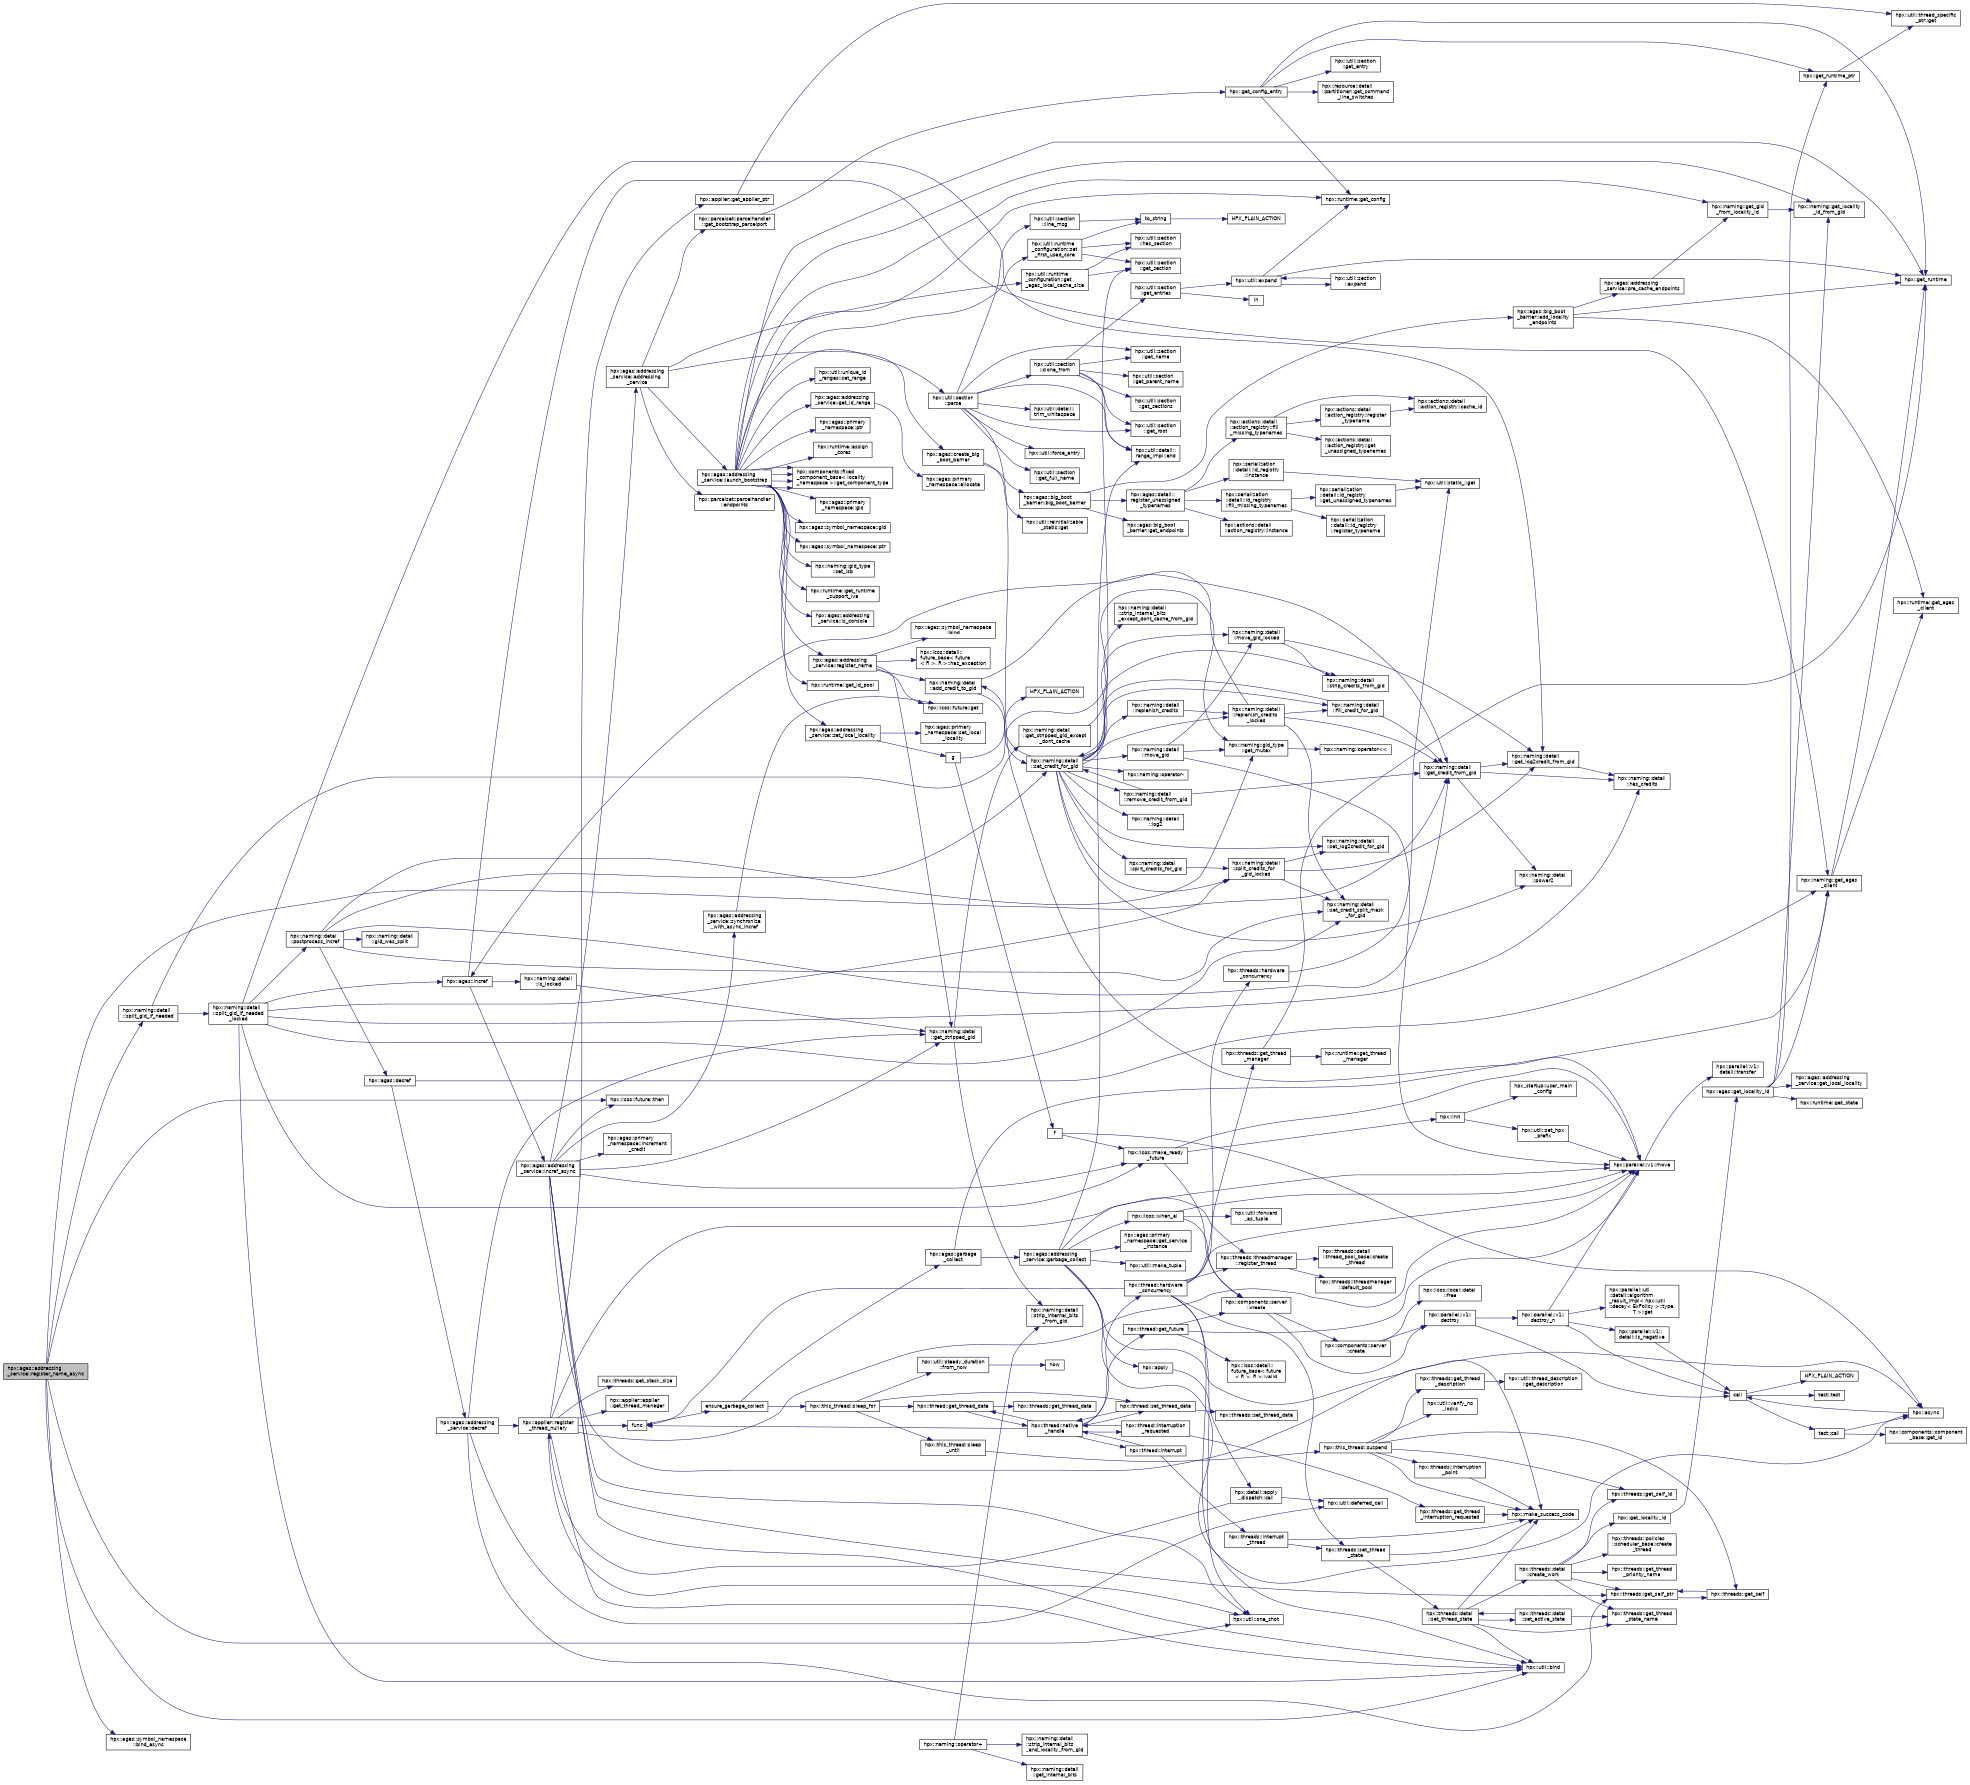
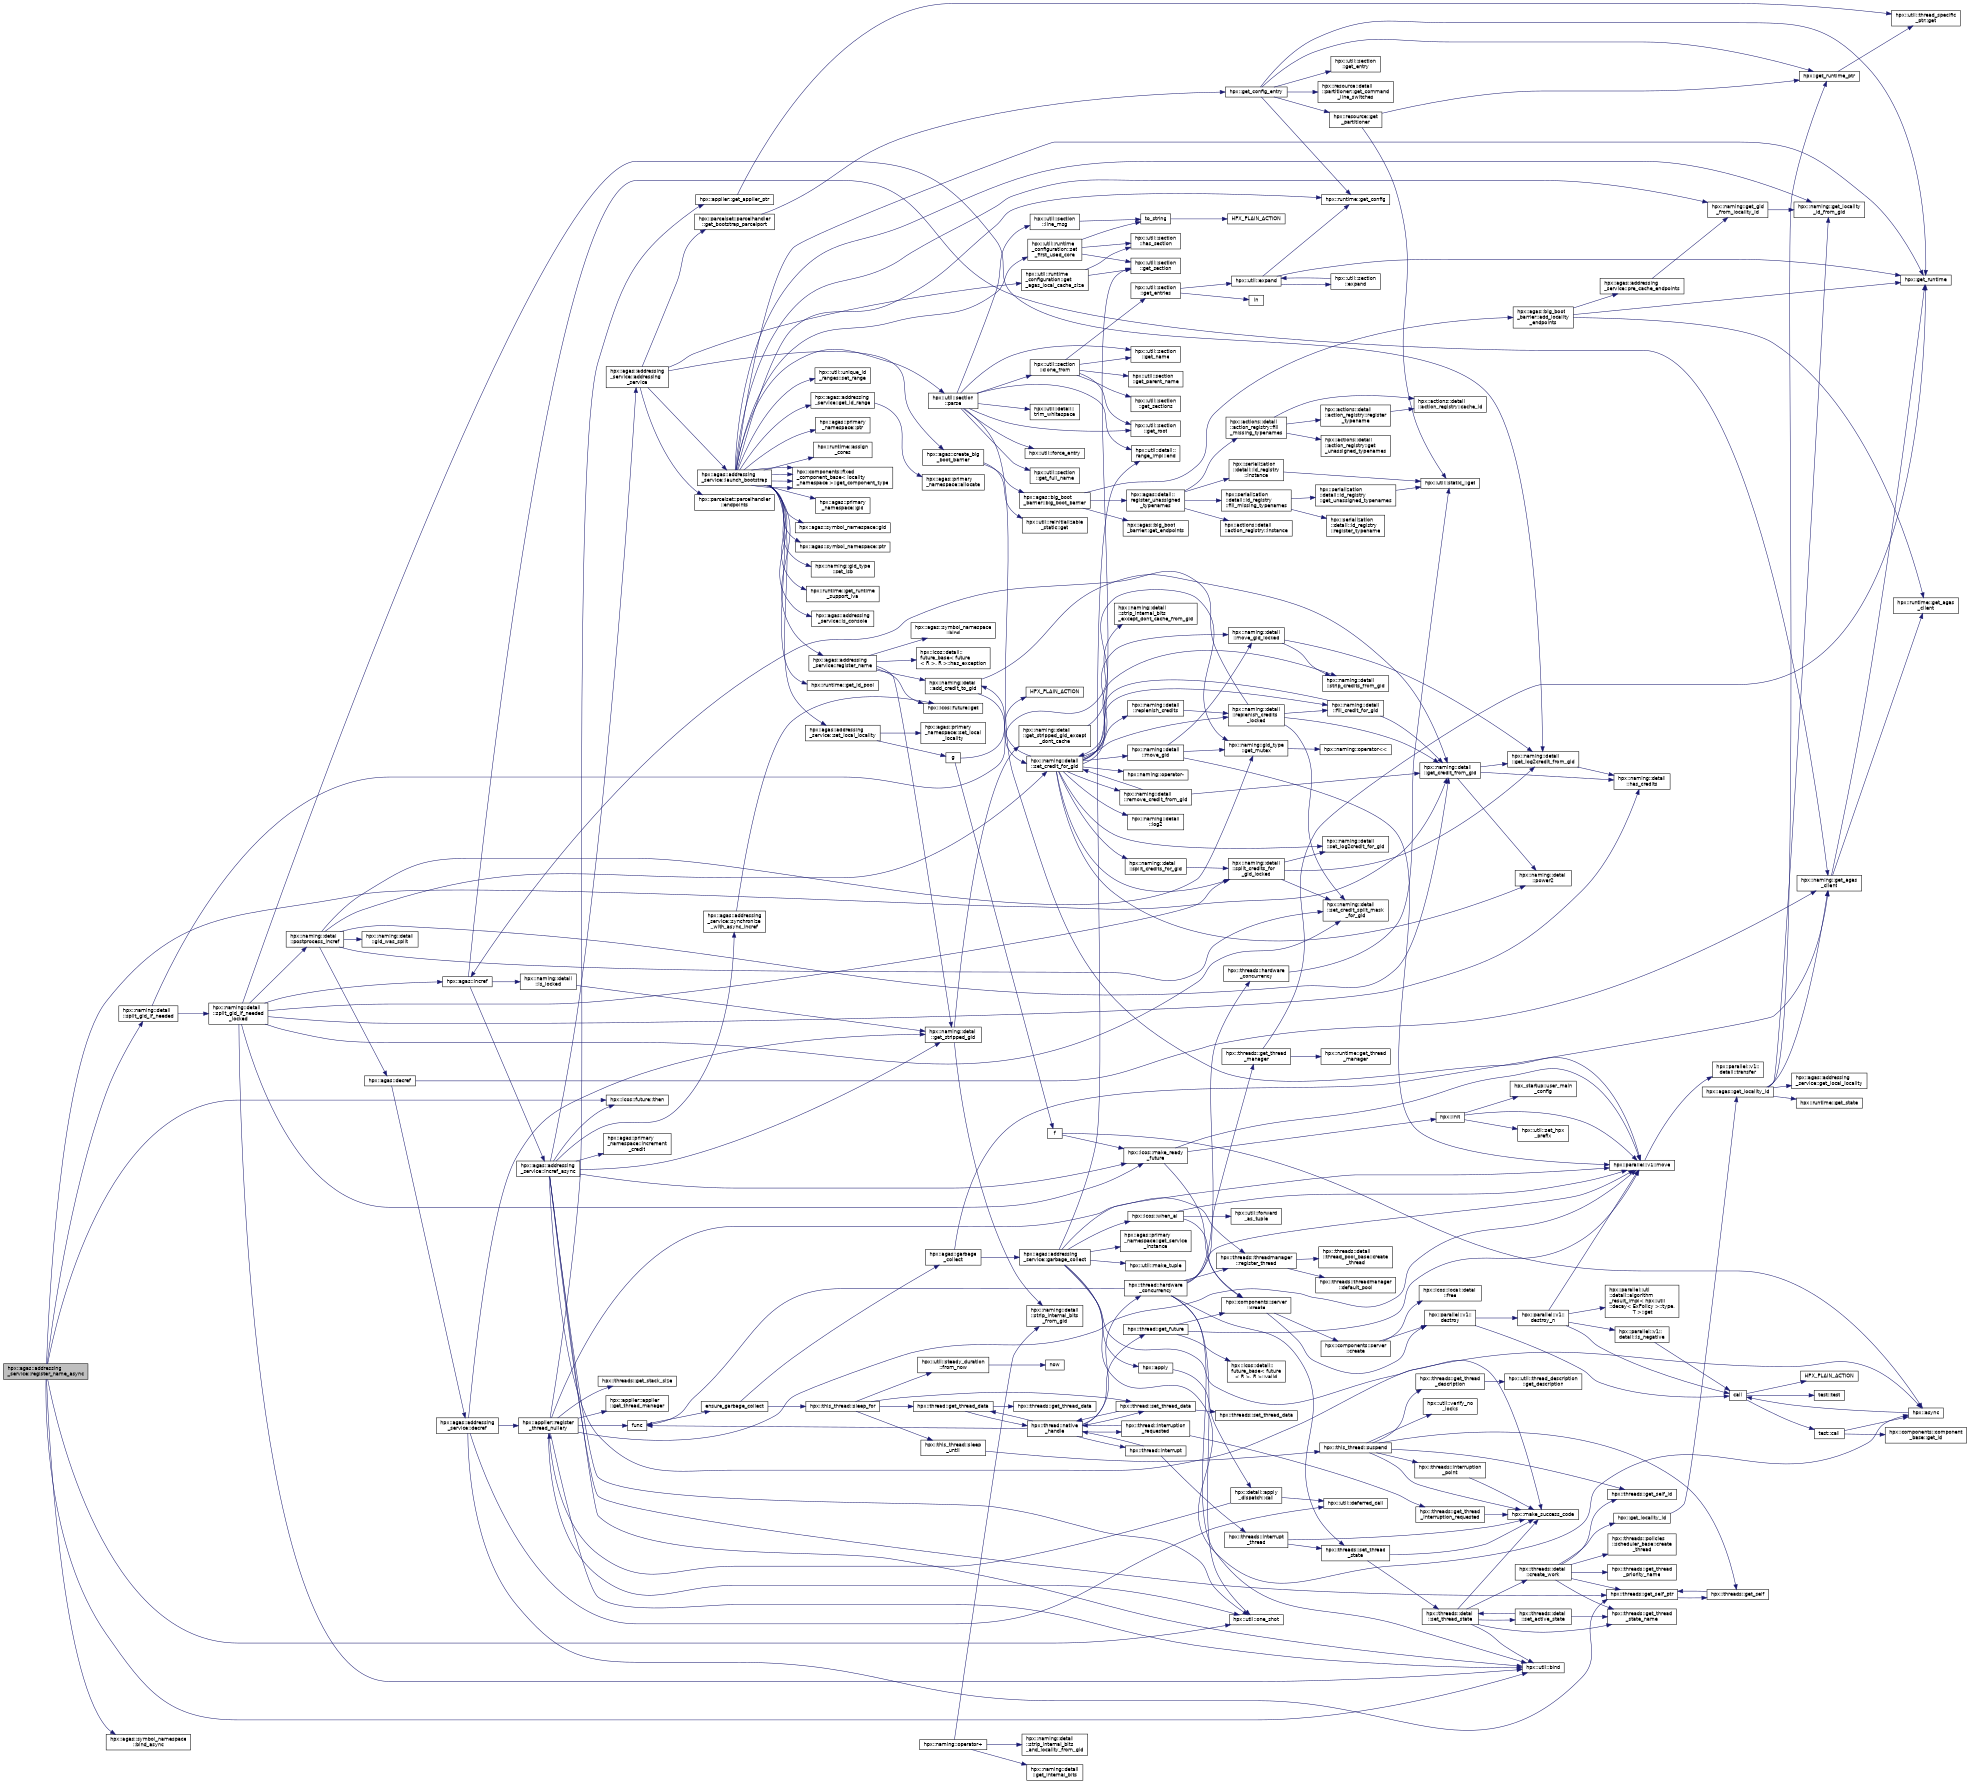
none -> (1356, 120)
(1105, 410) -> none
(1594, 1150) -> (1555, 1115)
